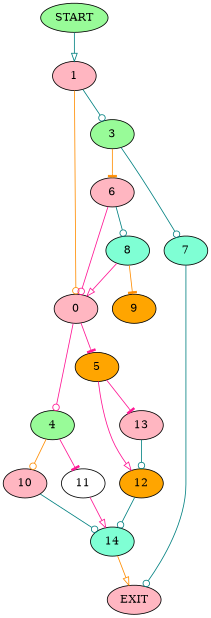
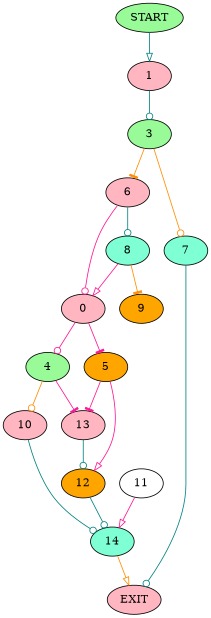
(75, 189) -> none
(149, 189) -> (167, 189)
(67, 452) -> (64, 394)
